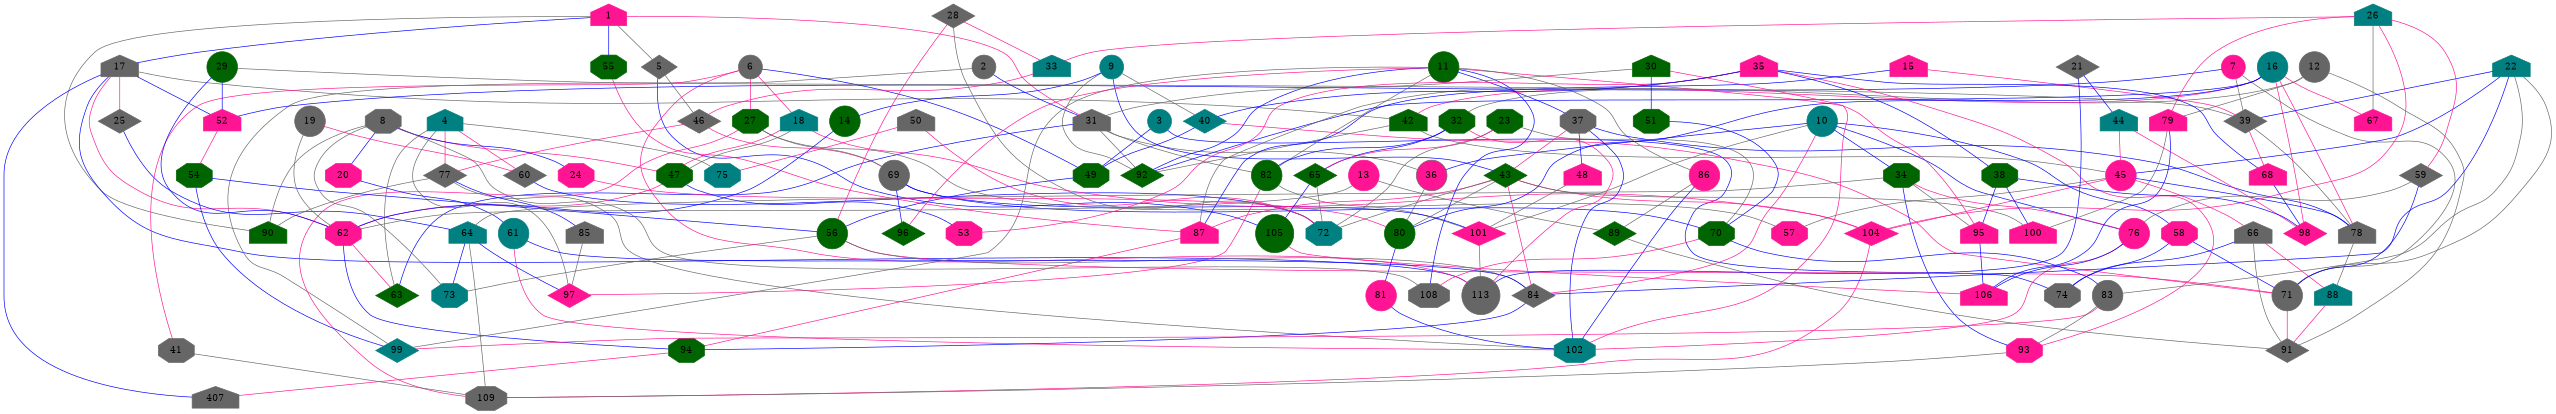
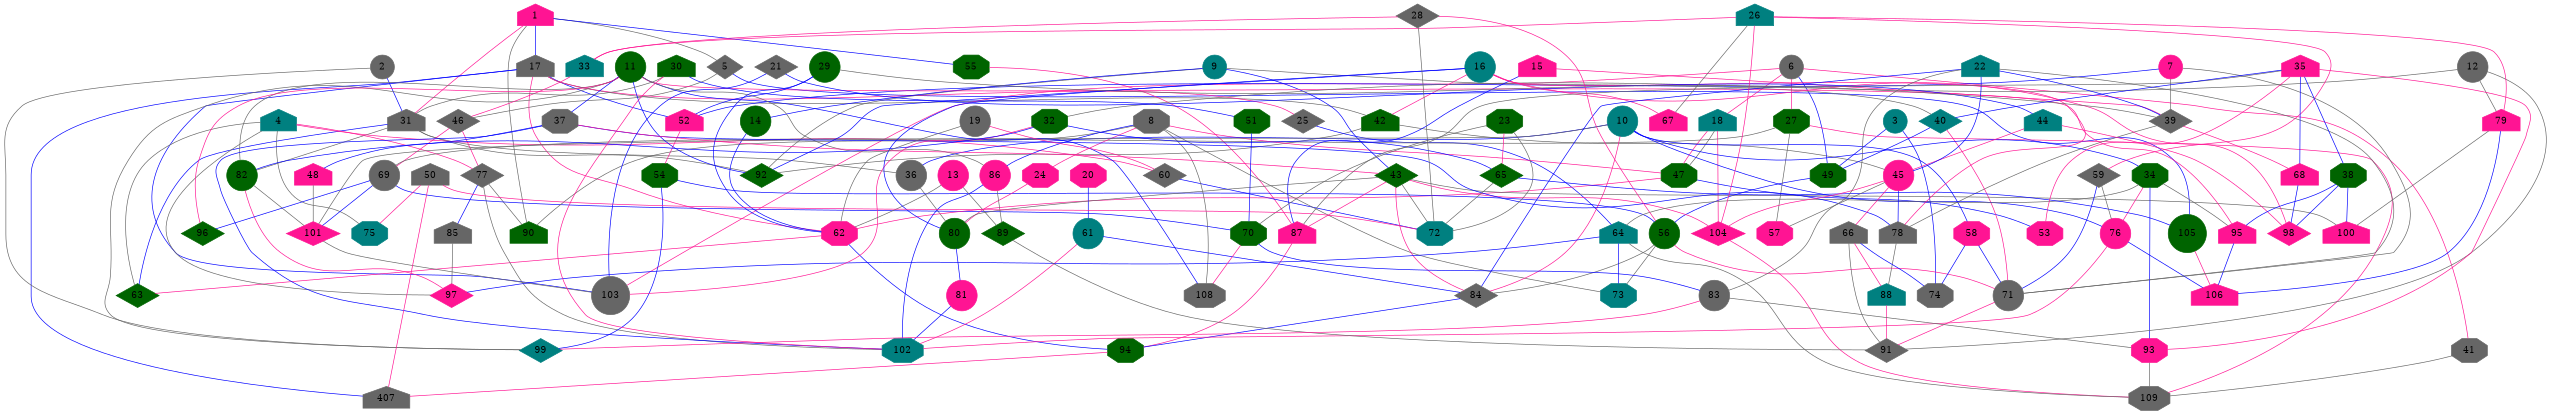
(482, 146) -> (1094, 146)
(363, 148) -> (1050, 147)
(1432, 175) -> (911, 175)
none -> (409, 286)
(1481, 296) -> (611, 296)
